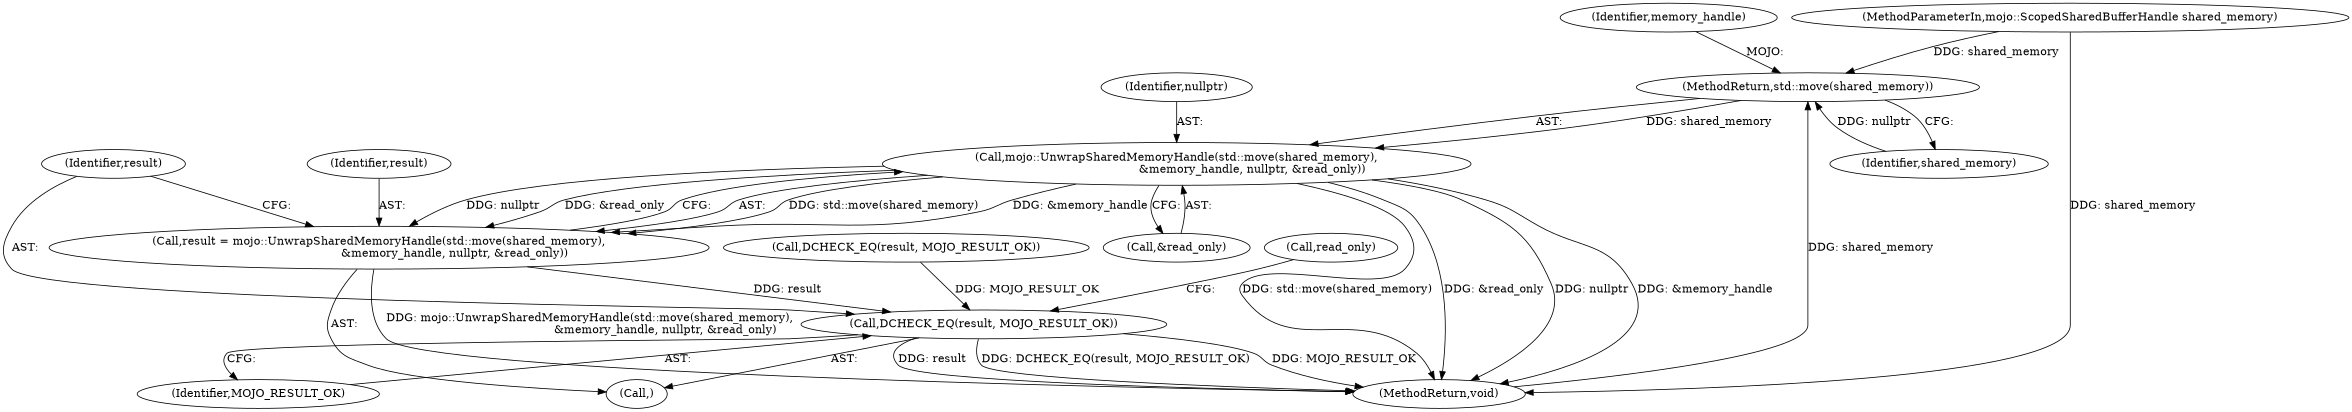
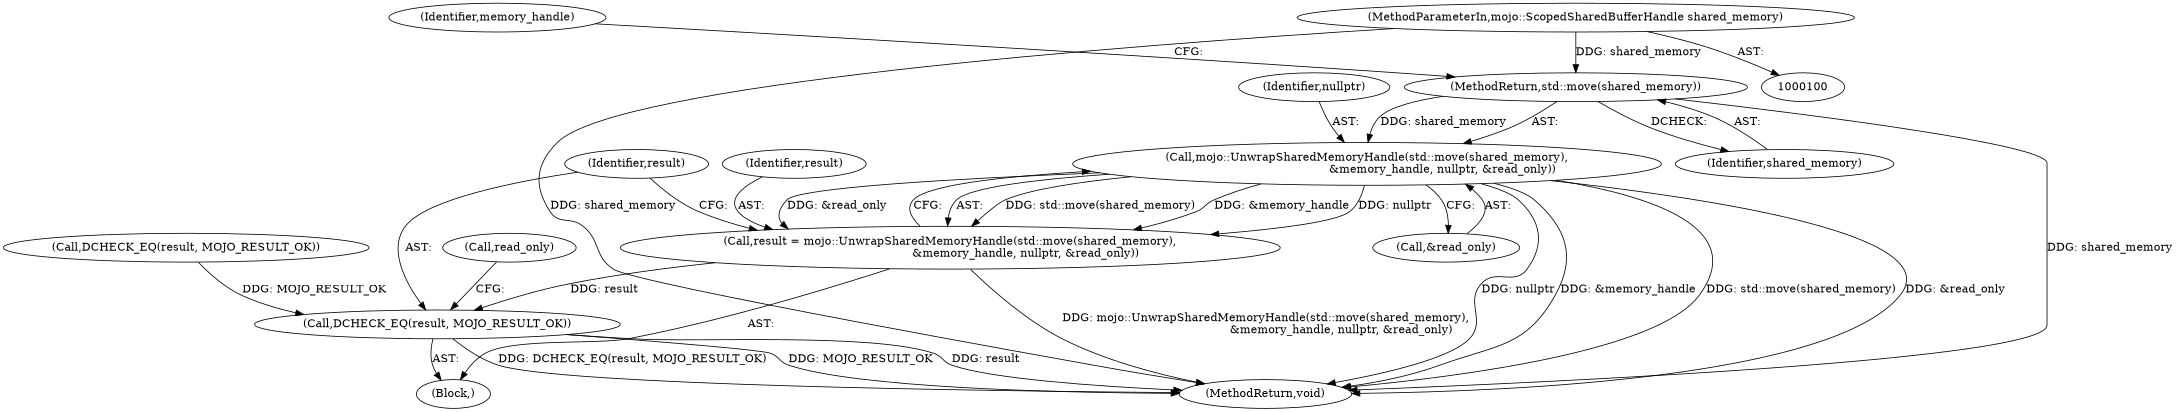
(1767, 52) -> (1191, 52)
none -> (1803, 87)
(1874, 122) -> (1749, 122)
(1941, 122) -> (1681, 122)
(1771, 348) -> (1974, 348)
(258, 394) -> none
(637, 394) -> (453, 394)
